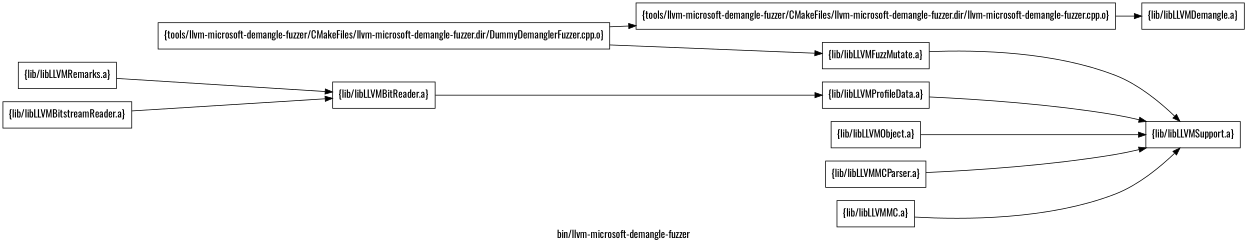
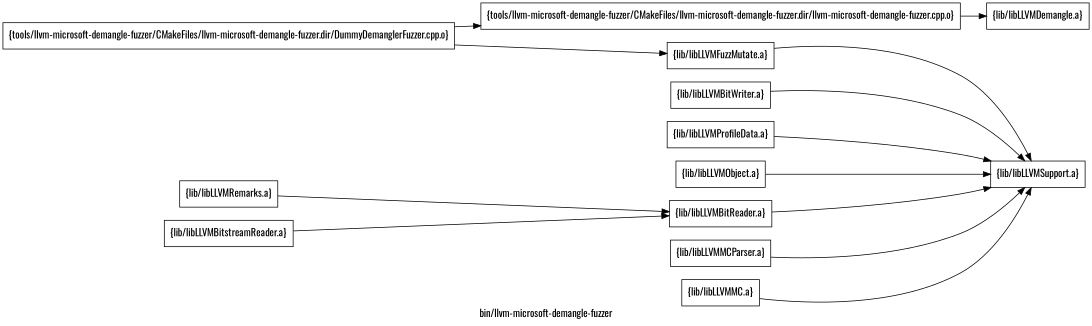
(625, 95) -> (878, 205)
none -> (721, 95)
